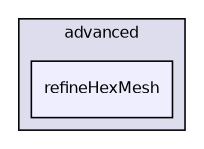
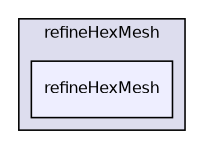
(102, 34) -> (102, 34)
